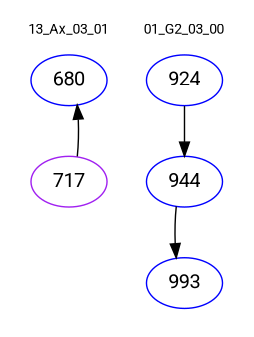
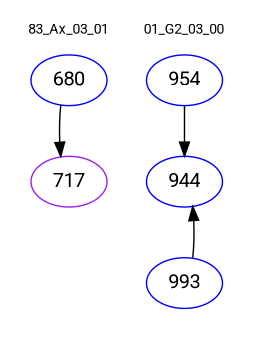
(69, 30) -> (69, 30)
(184, 80) -> (184, 80)
(78, 138) -> (60, 124)
(175, 225) -> (194, 239)
